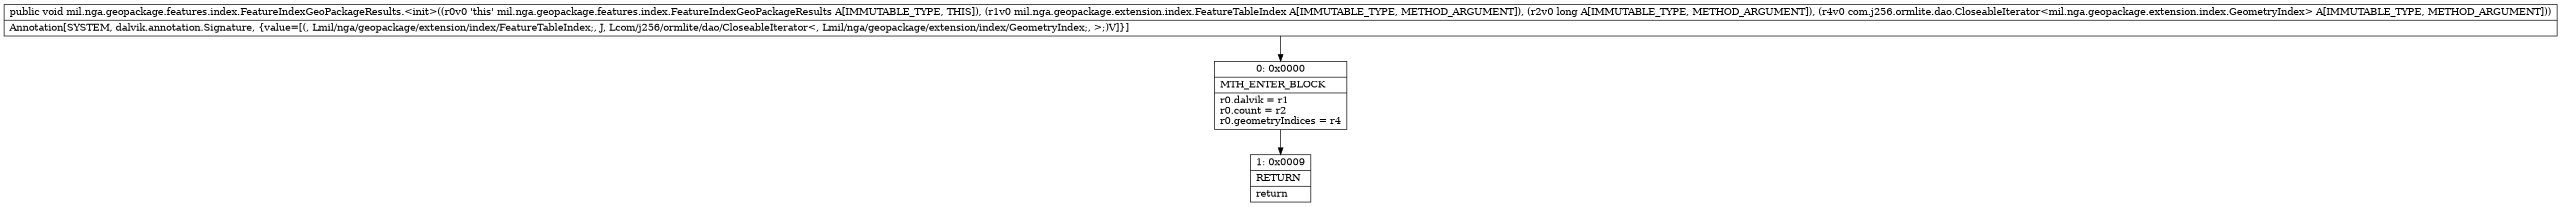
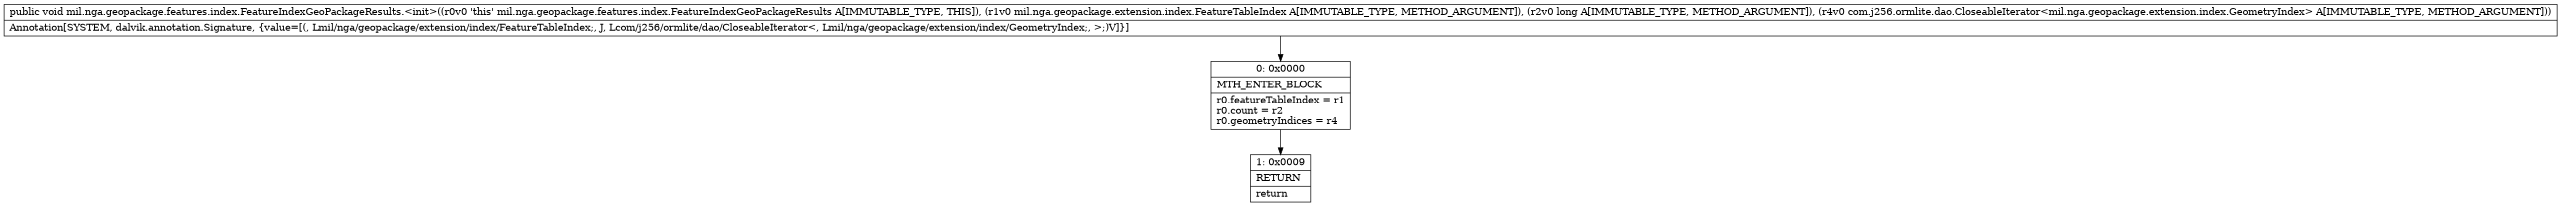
(1254, 101) -> (1281, 101)
